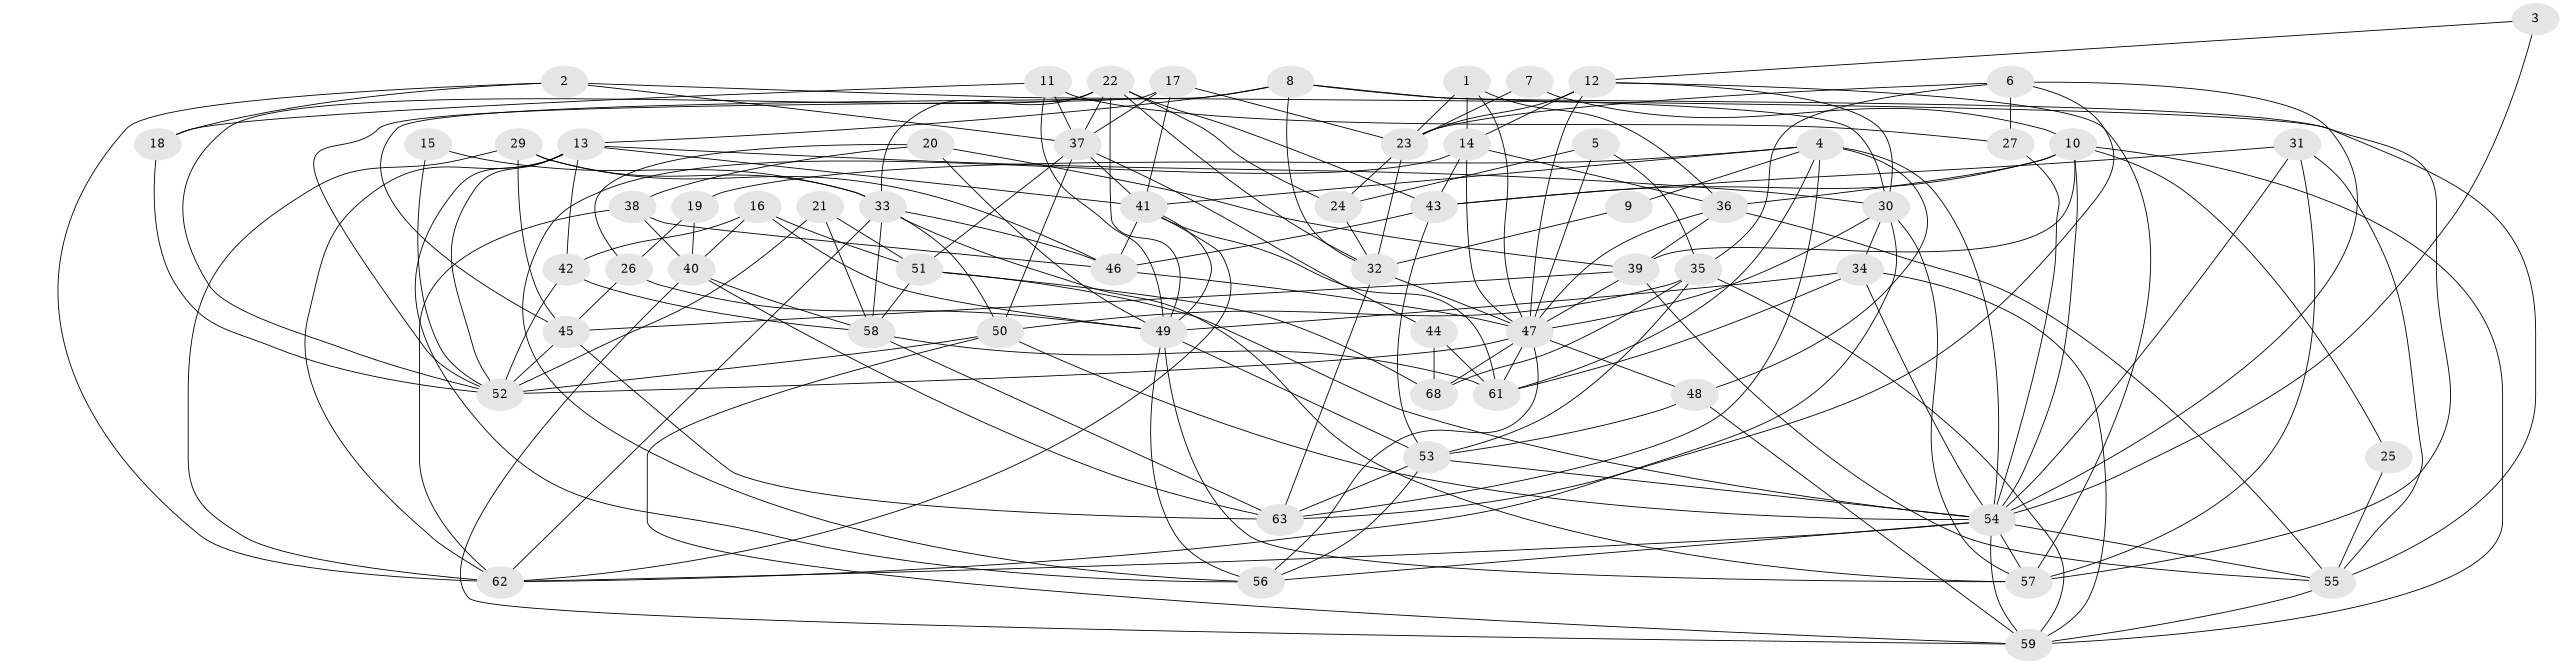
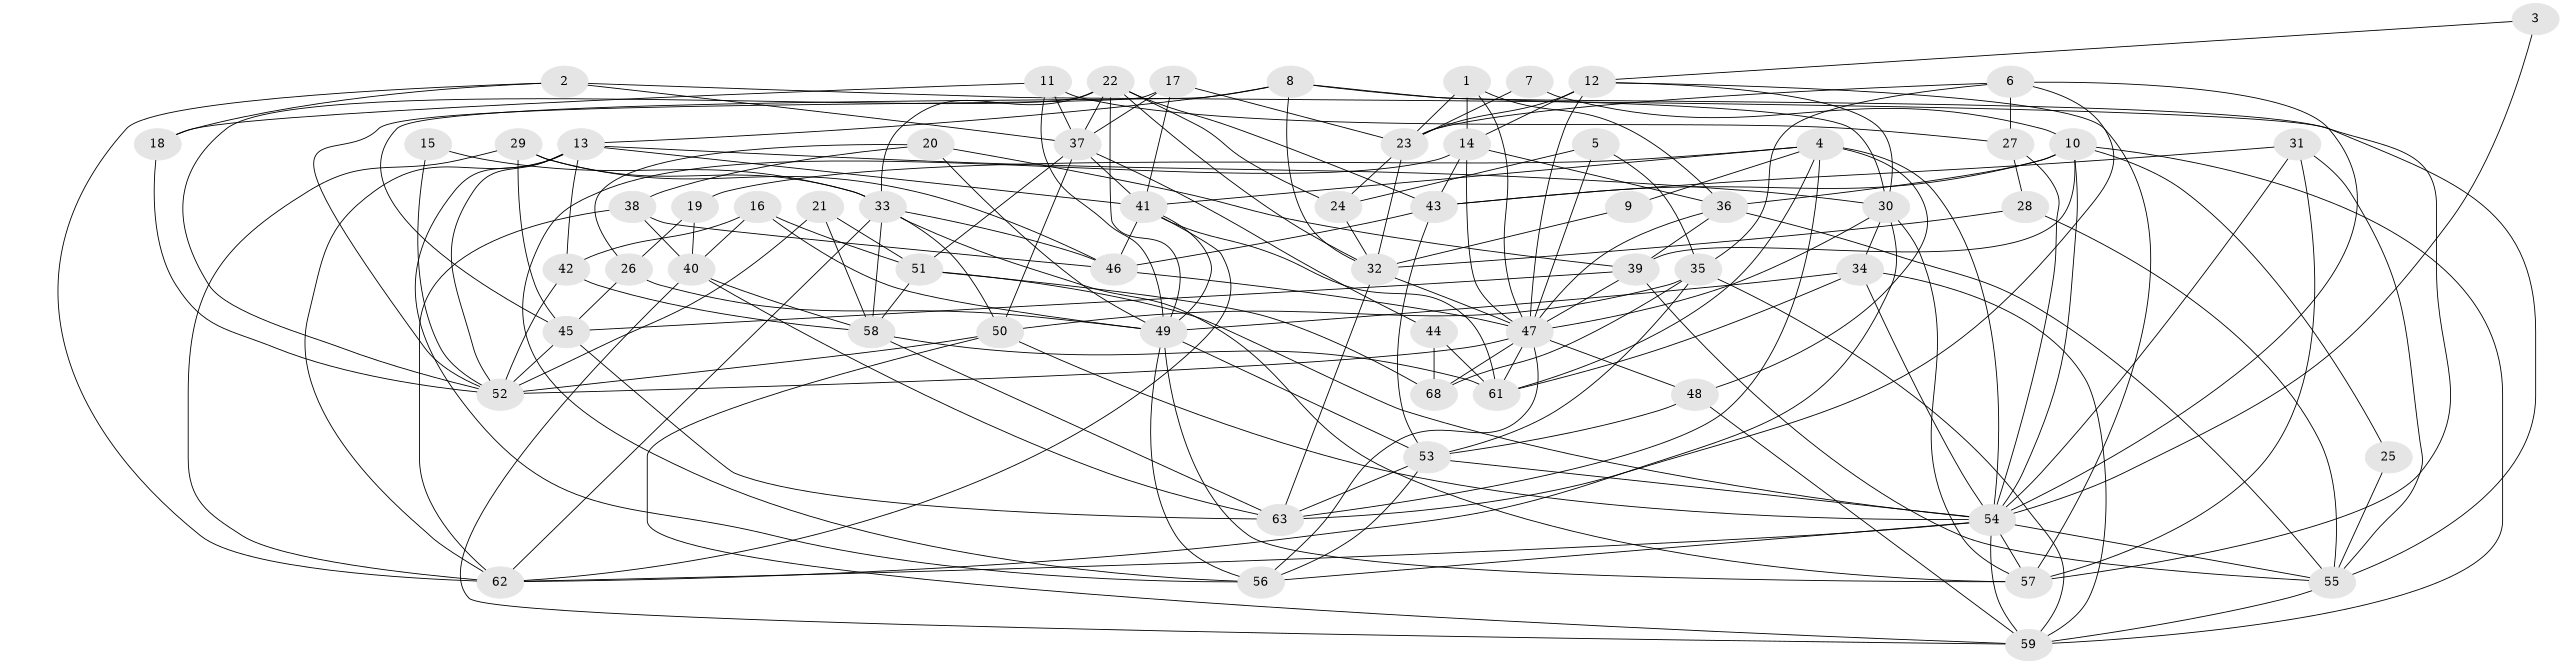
none -> (2025, 207)
